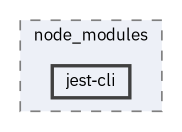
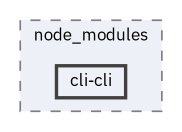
(91, 82) -> (91, 82)
